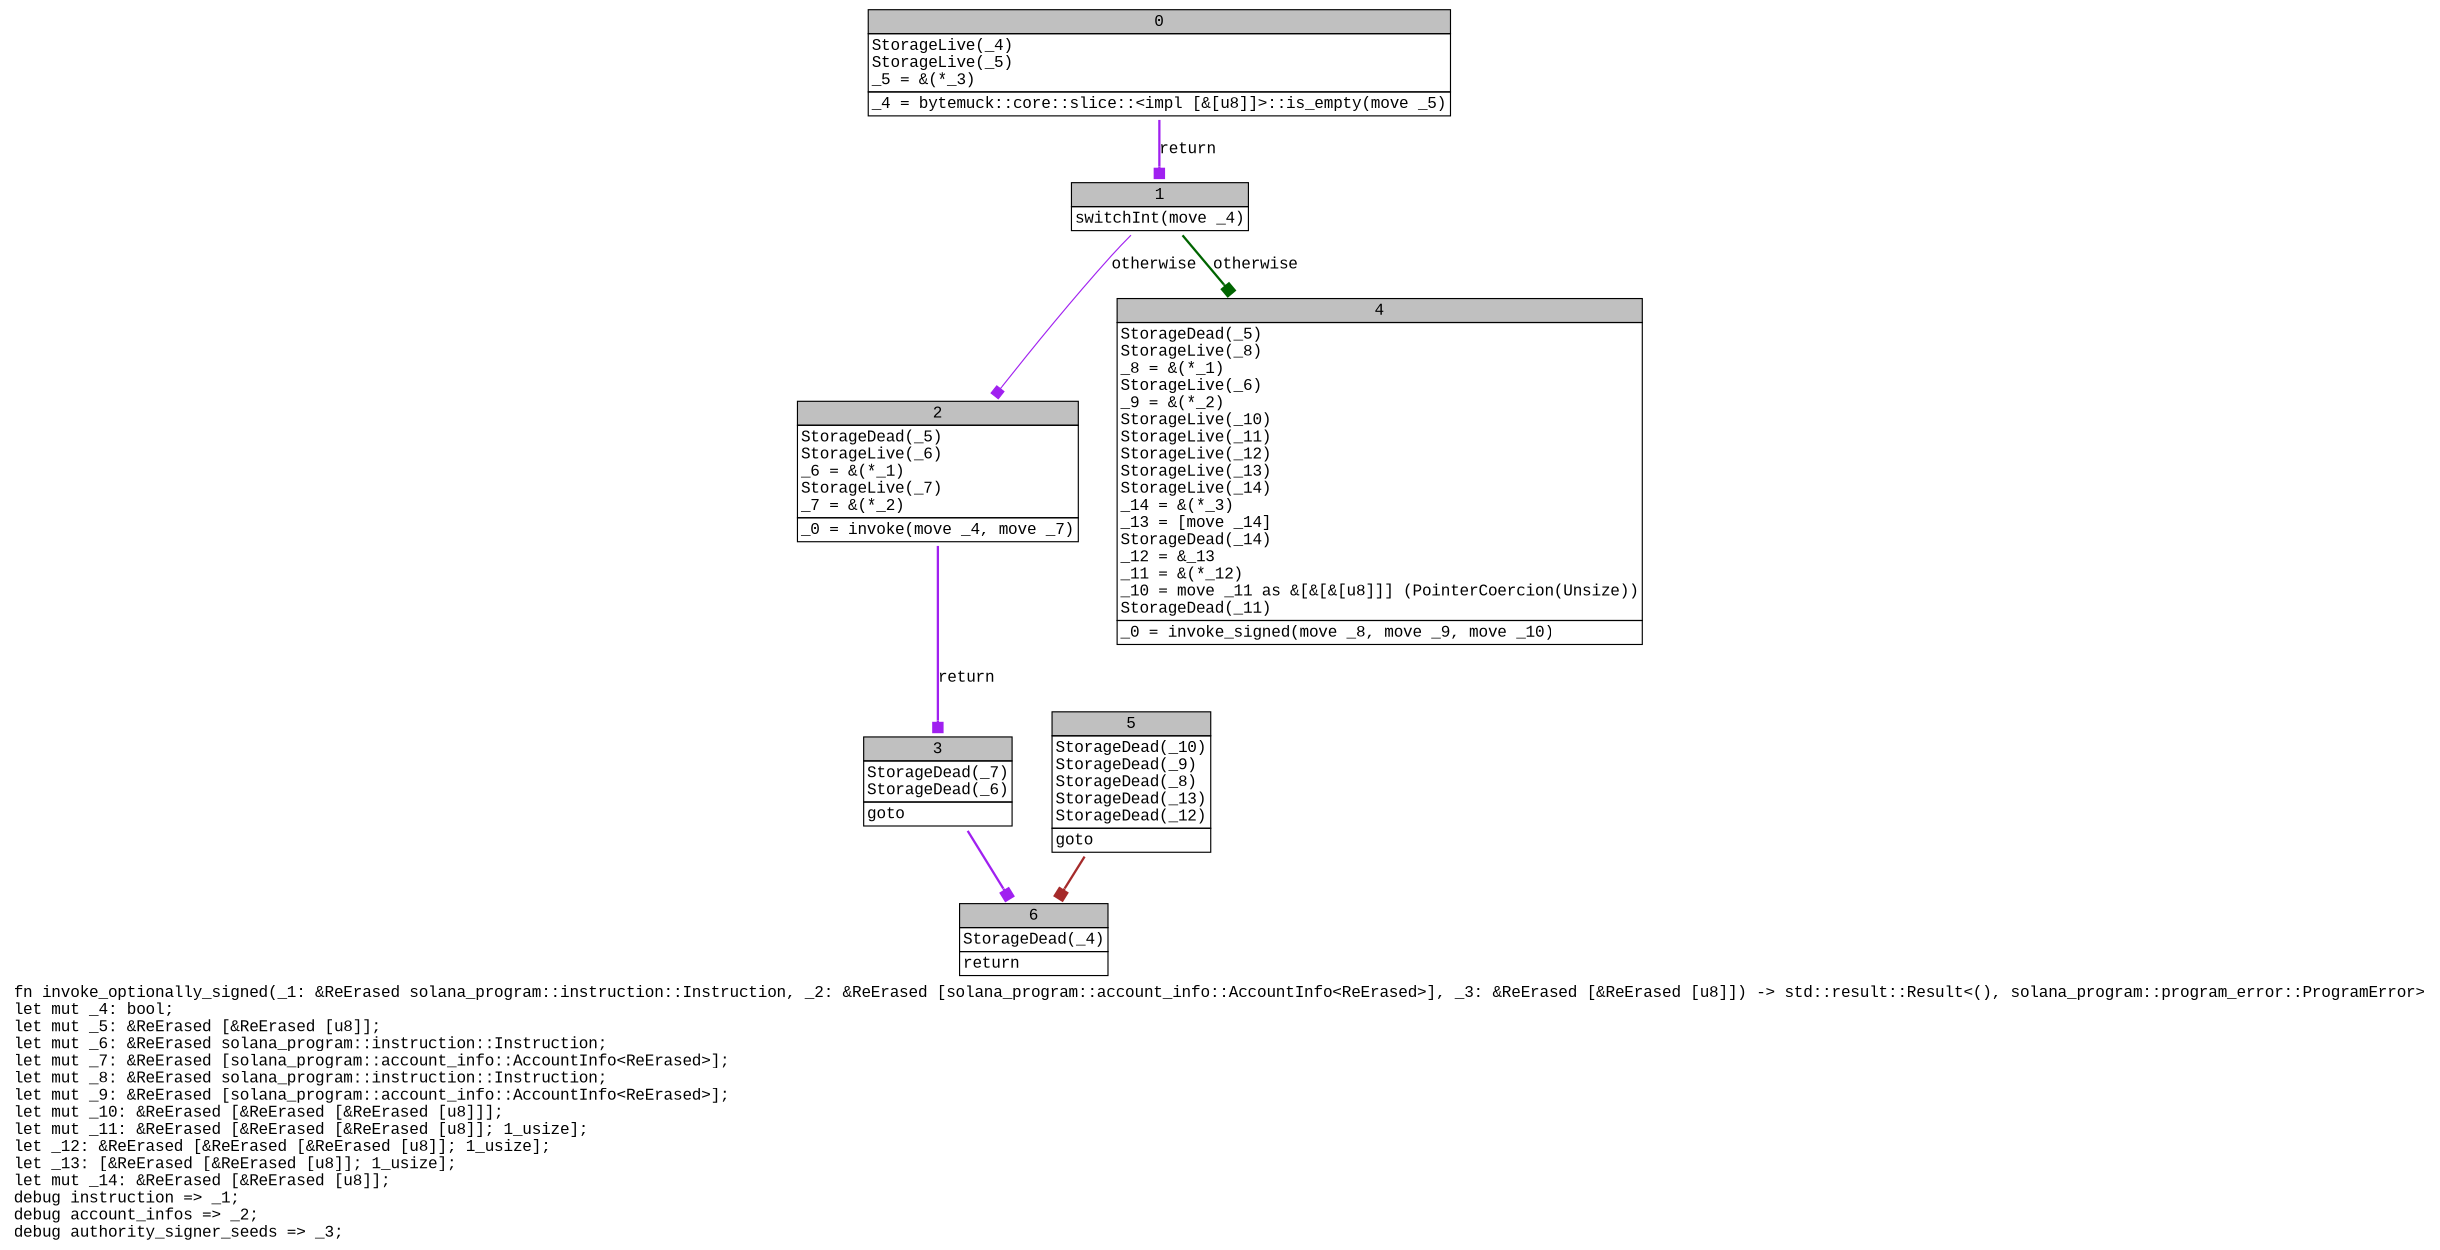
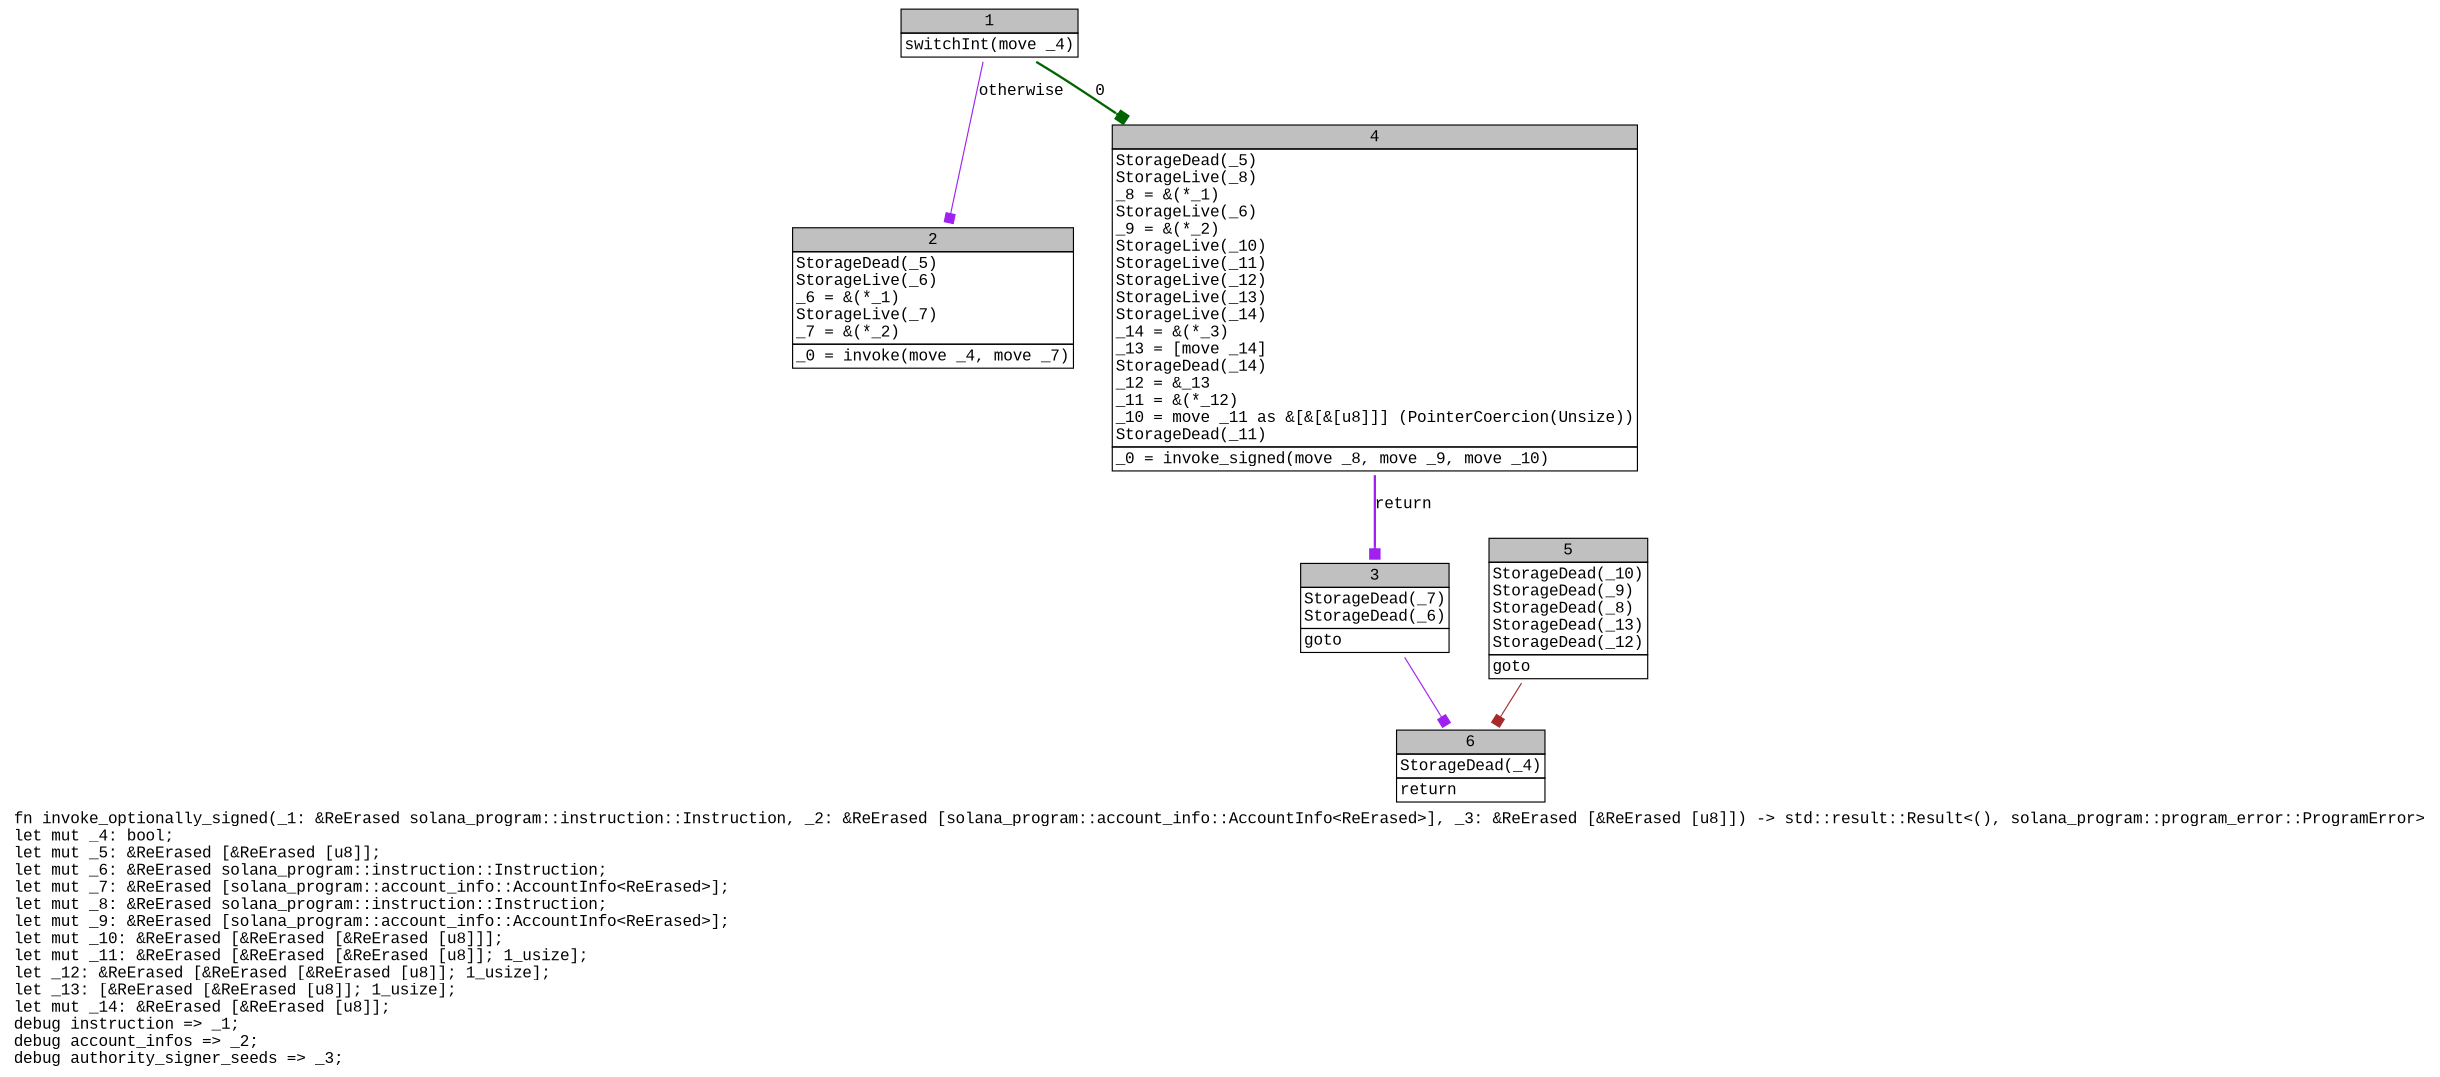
(1159, 62) -> none
(1256, 264) -> (1100, 91)
(938, 633) -> (1375, 511)
(985, 860) -> (1423, 686)
(1075, 872) -> (1512, 699)
